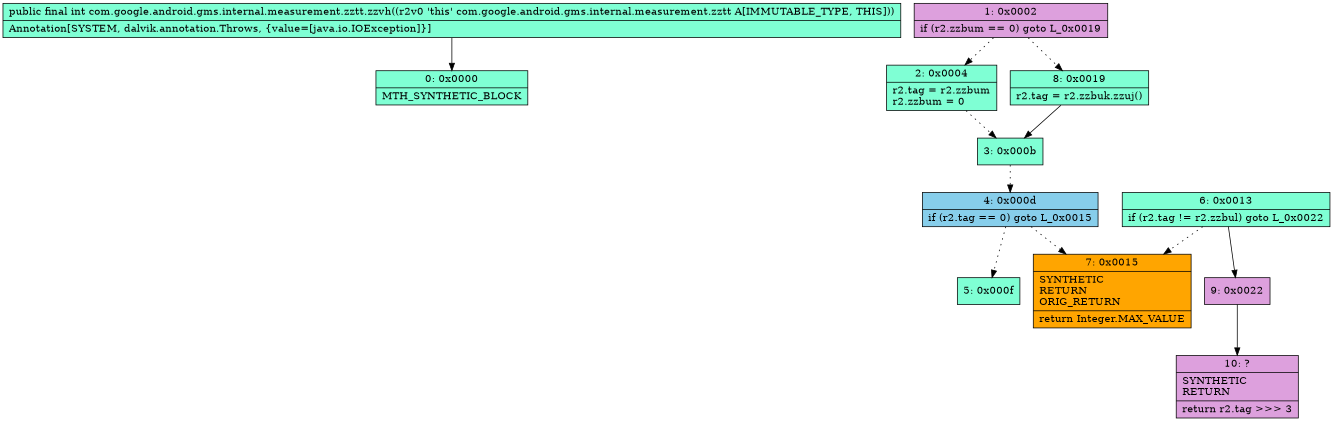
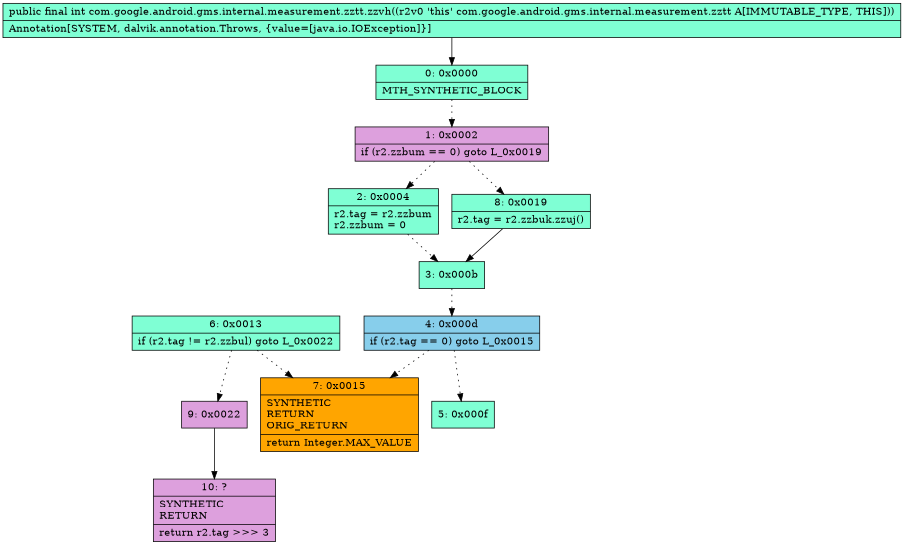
none -> (452, 109)
(1231, 248) -> (226, 372)
